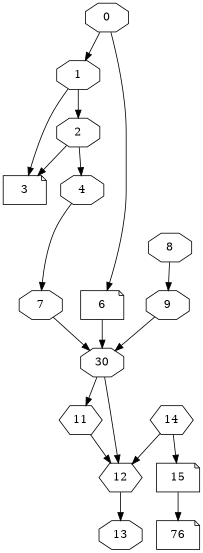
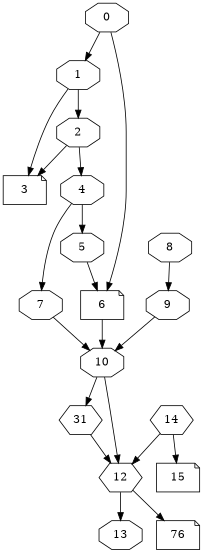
none -> (82, 248)
(102, 363) -> (102, 363)
(81, 420) -> (81, 420)
(178, 502) -> (145, 503)
